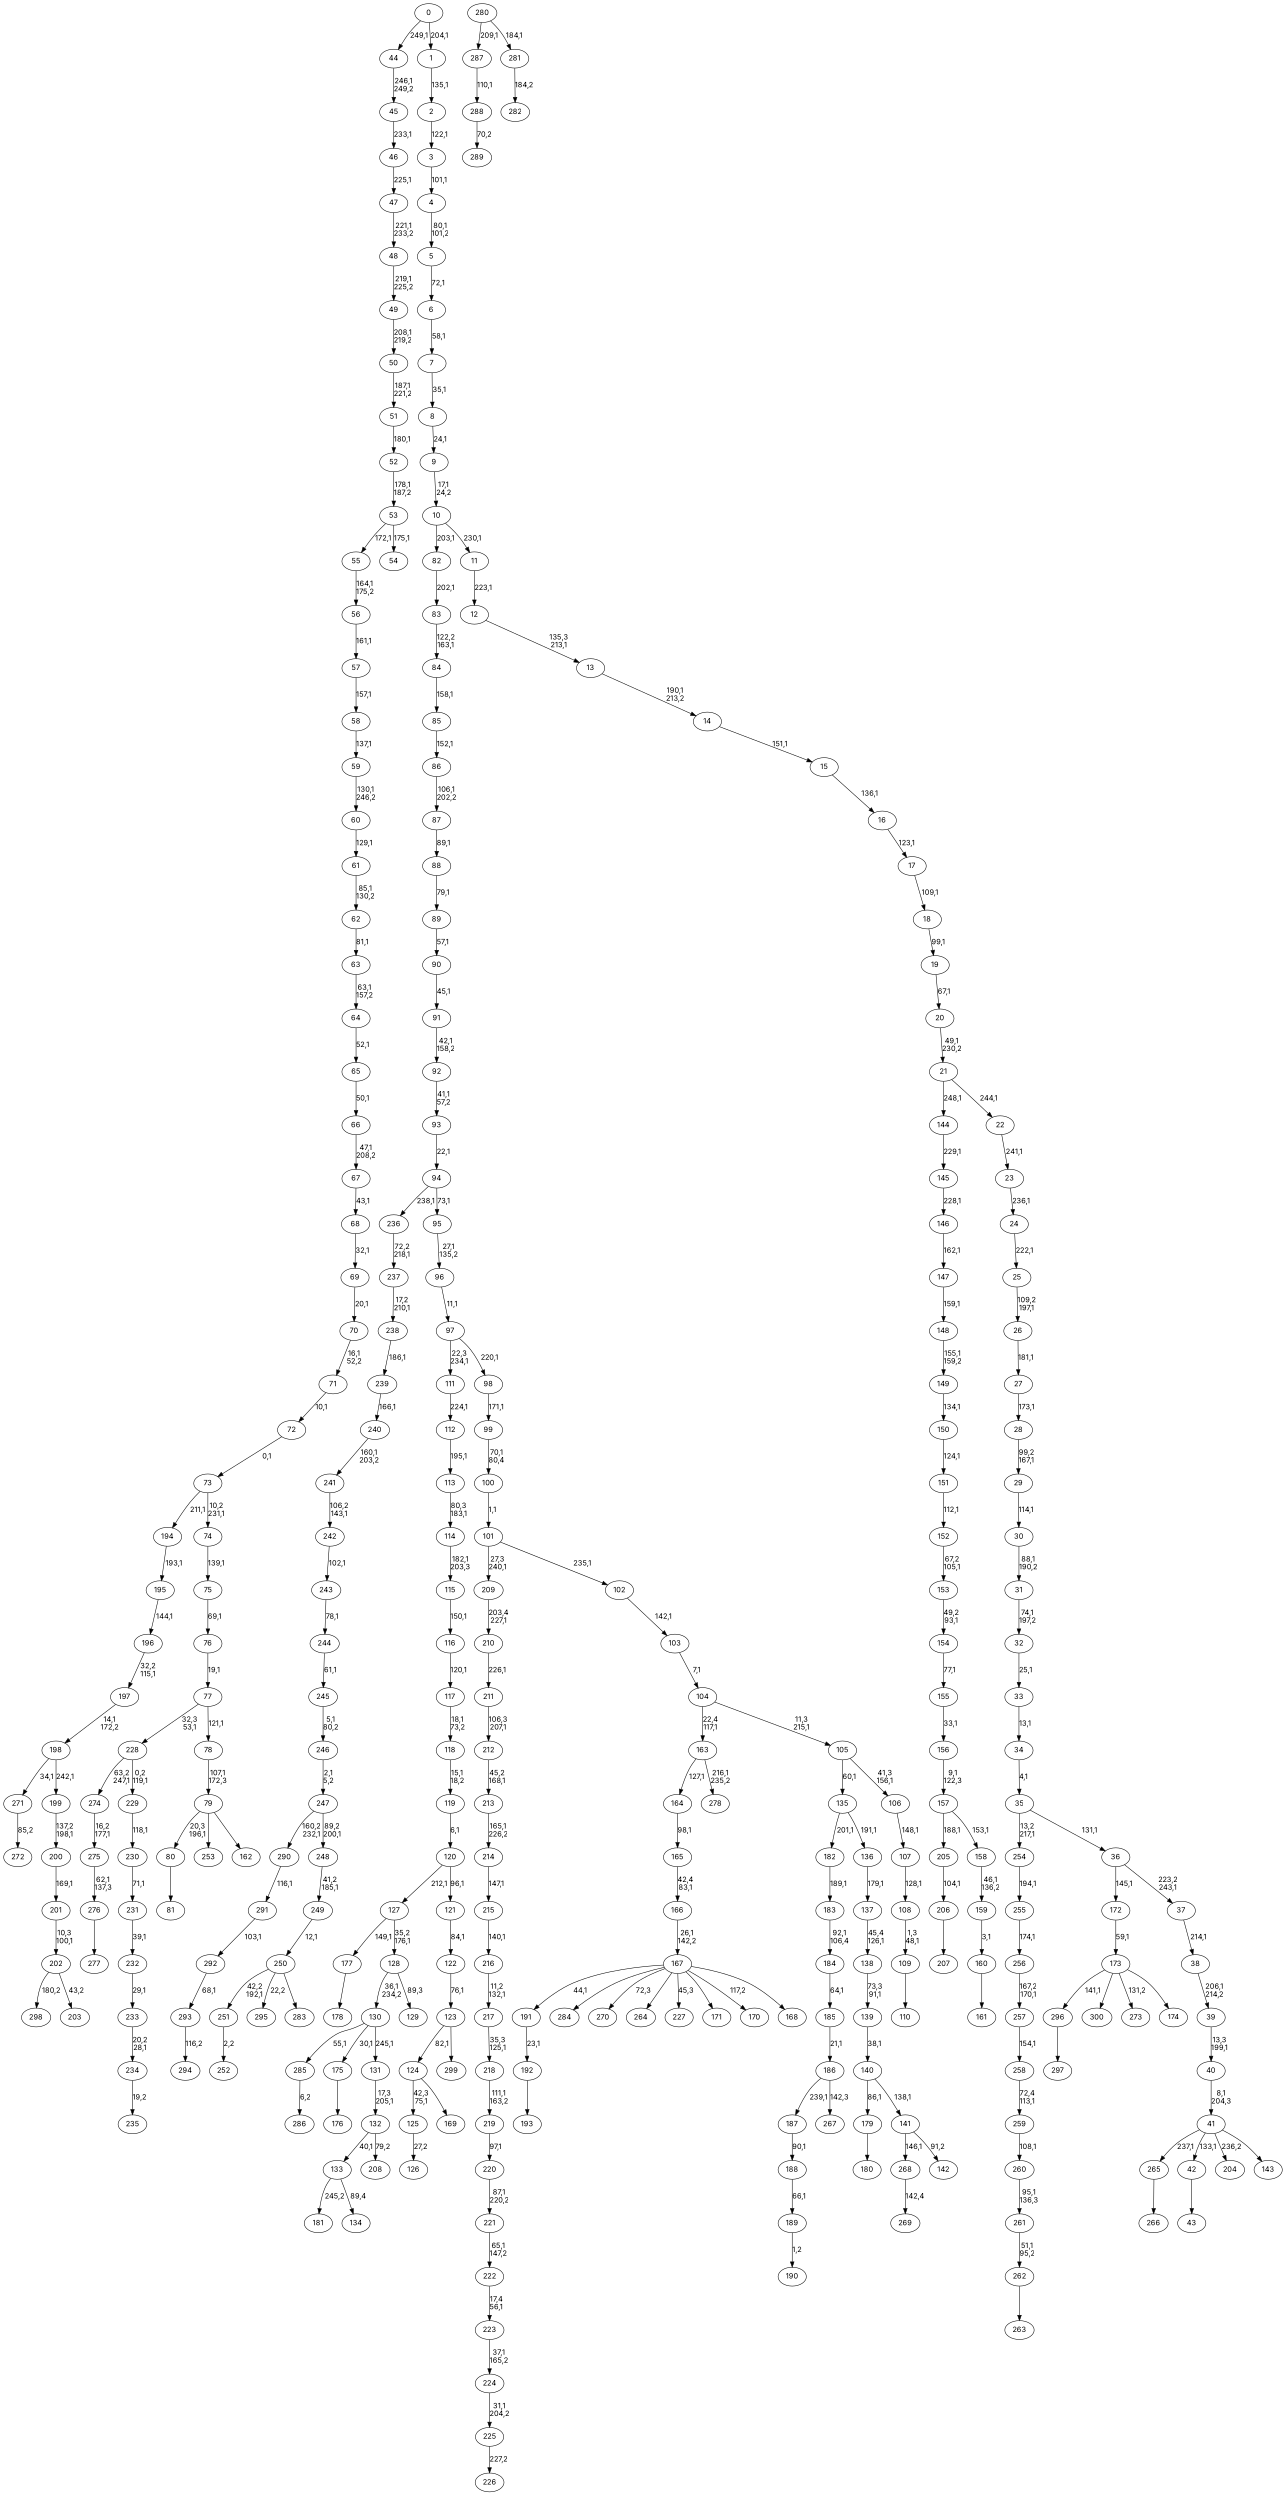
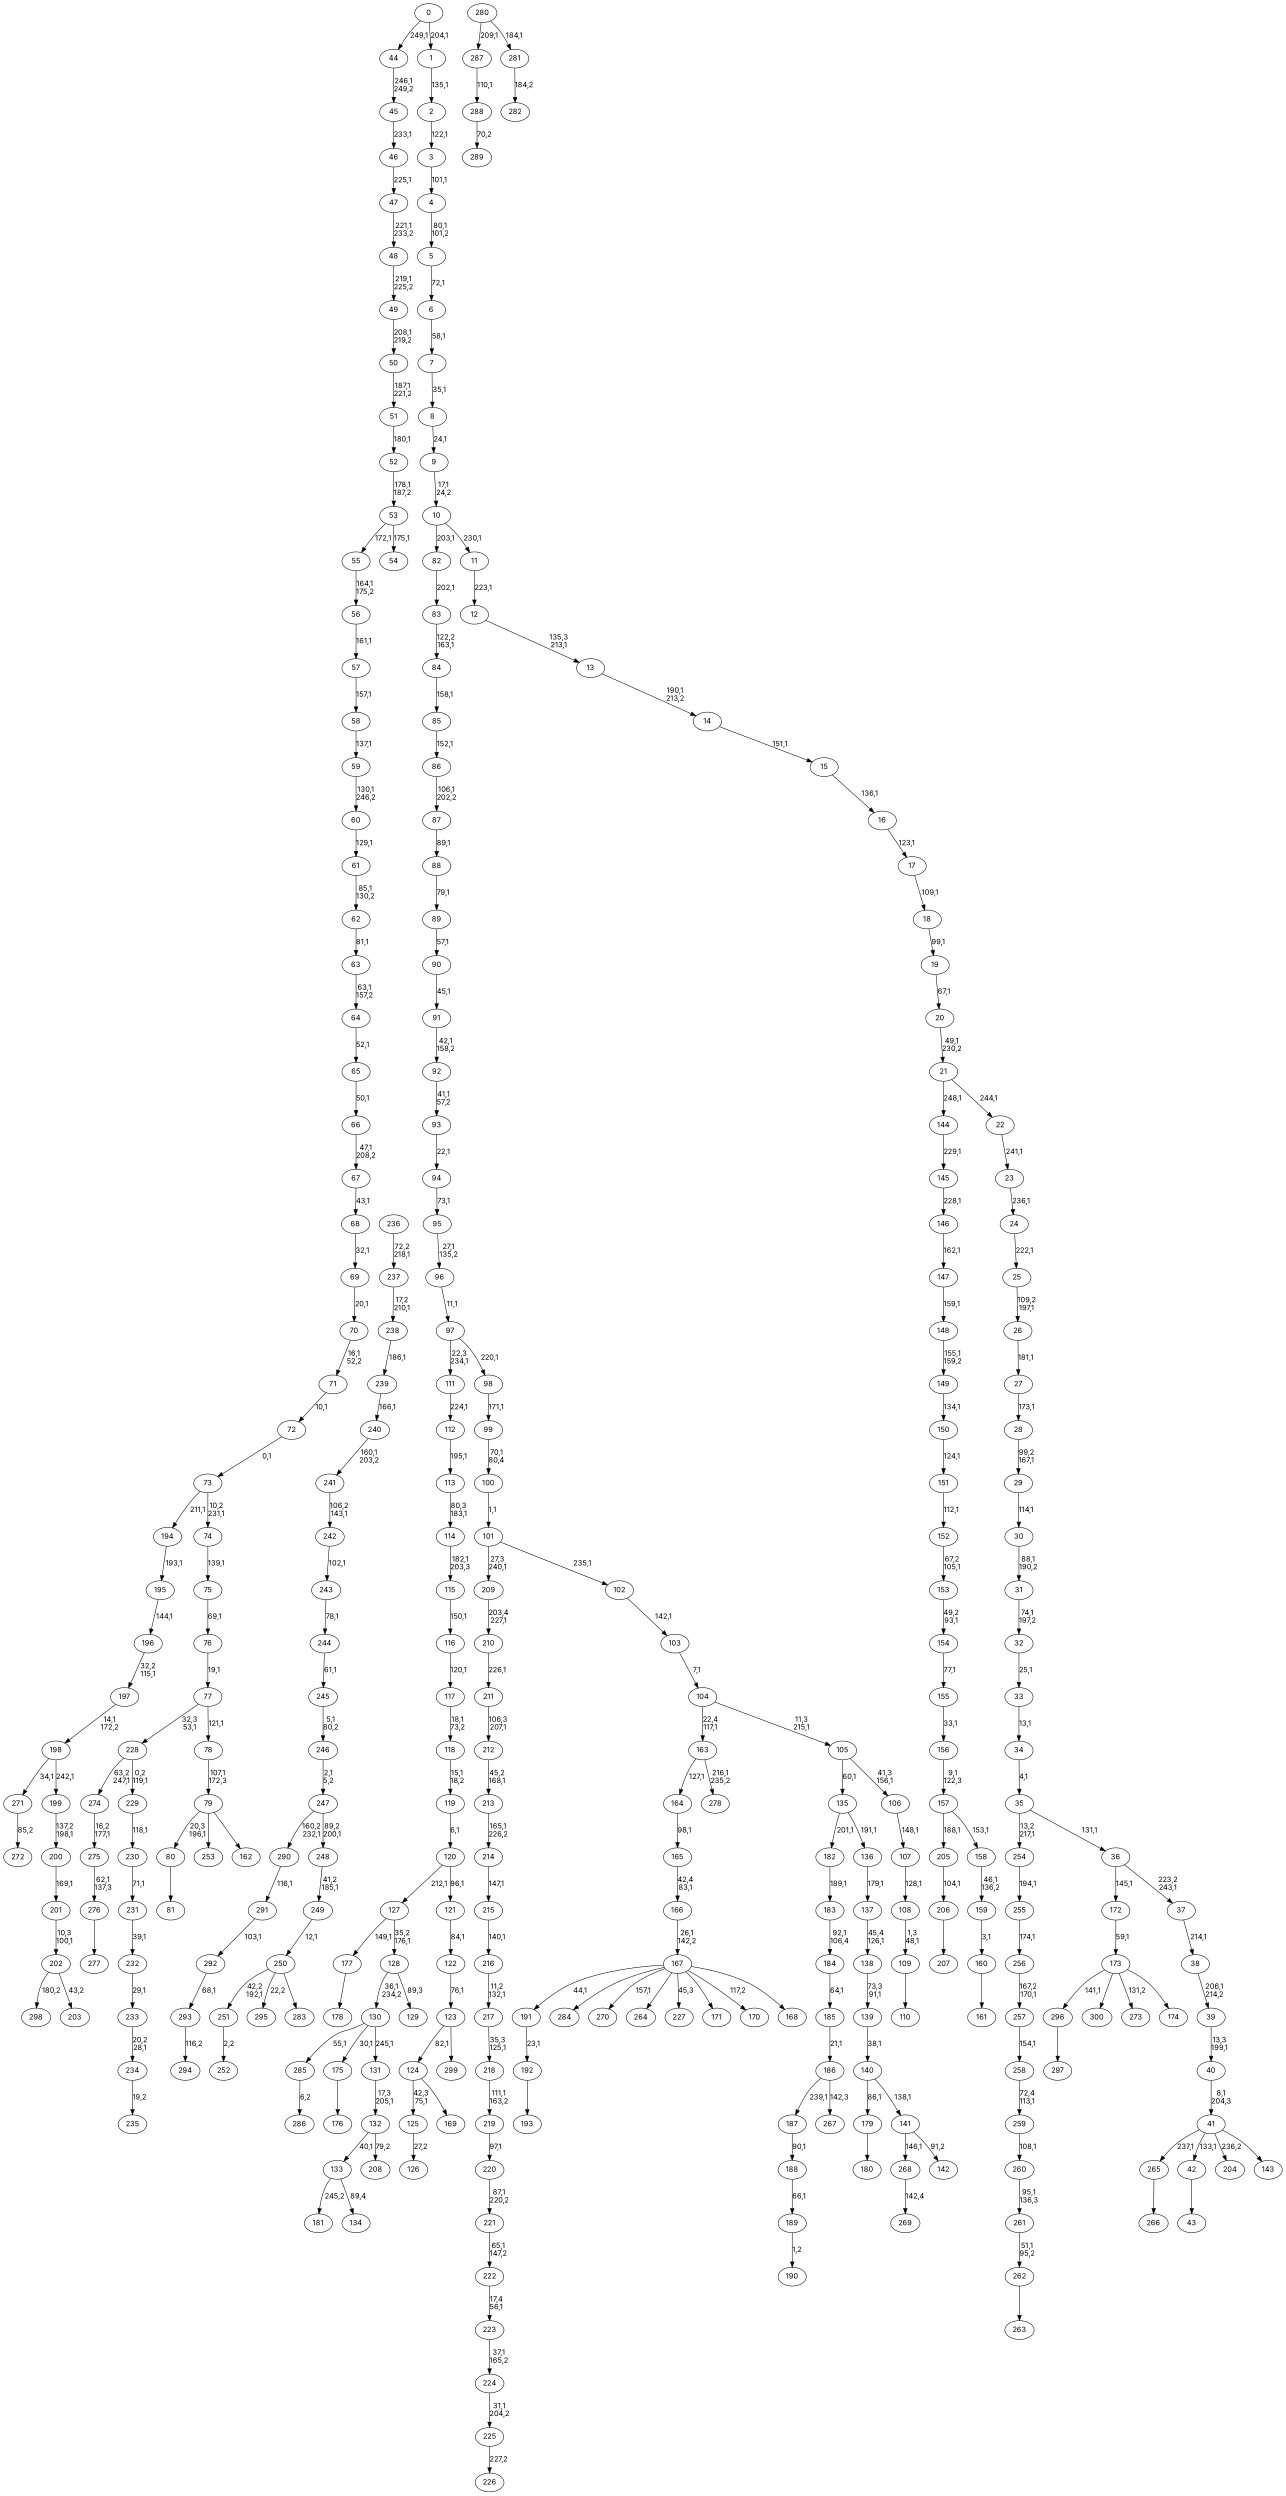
(416, 1199) -> none
(644, 1991) -> (644, 1991)
